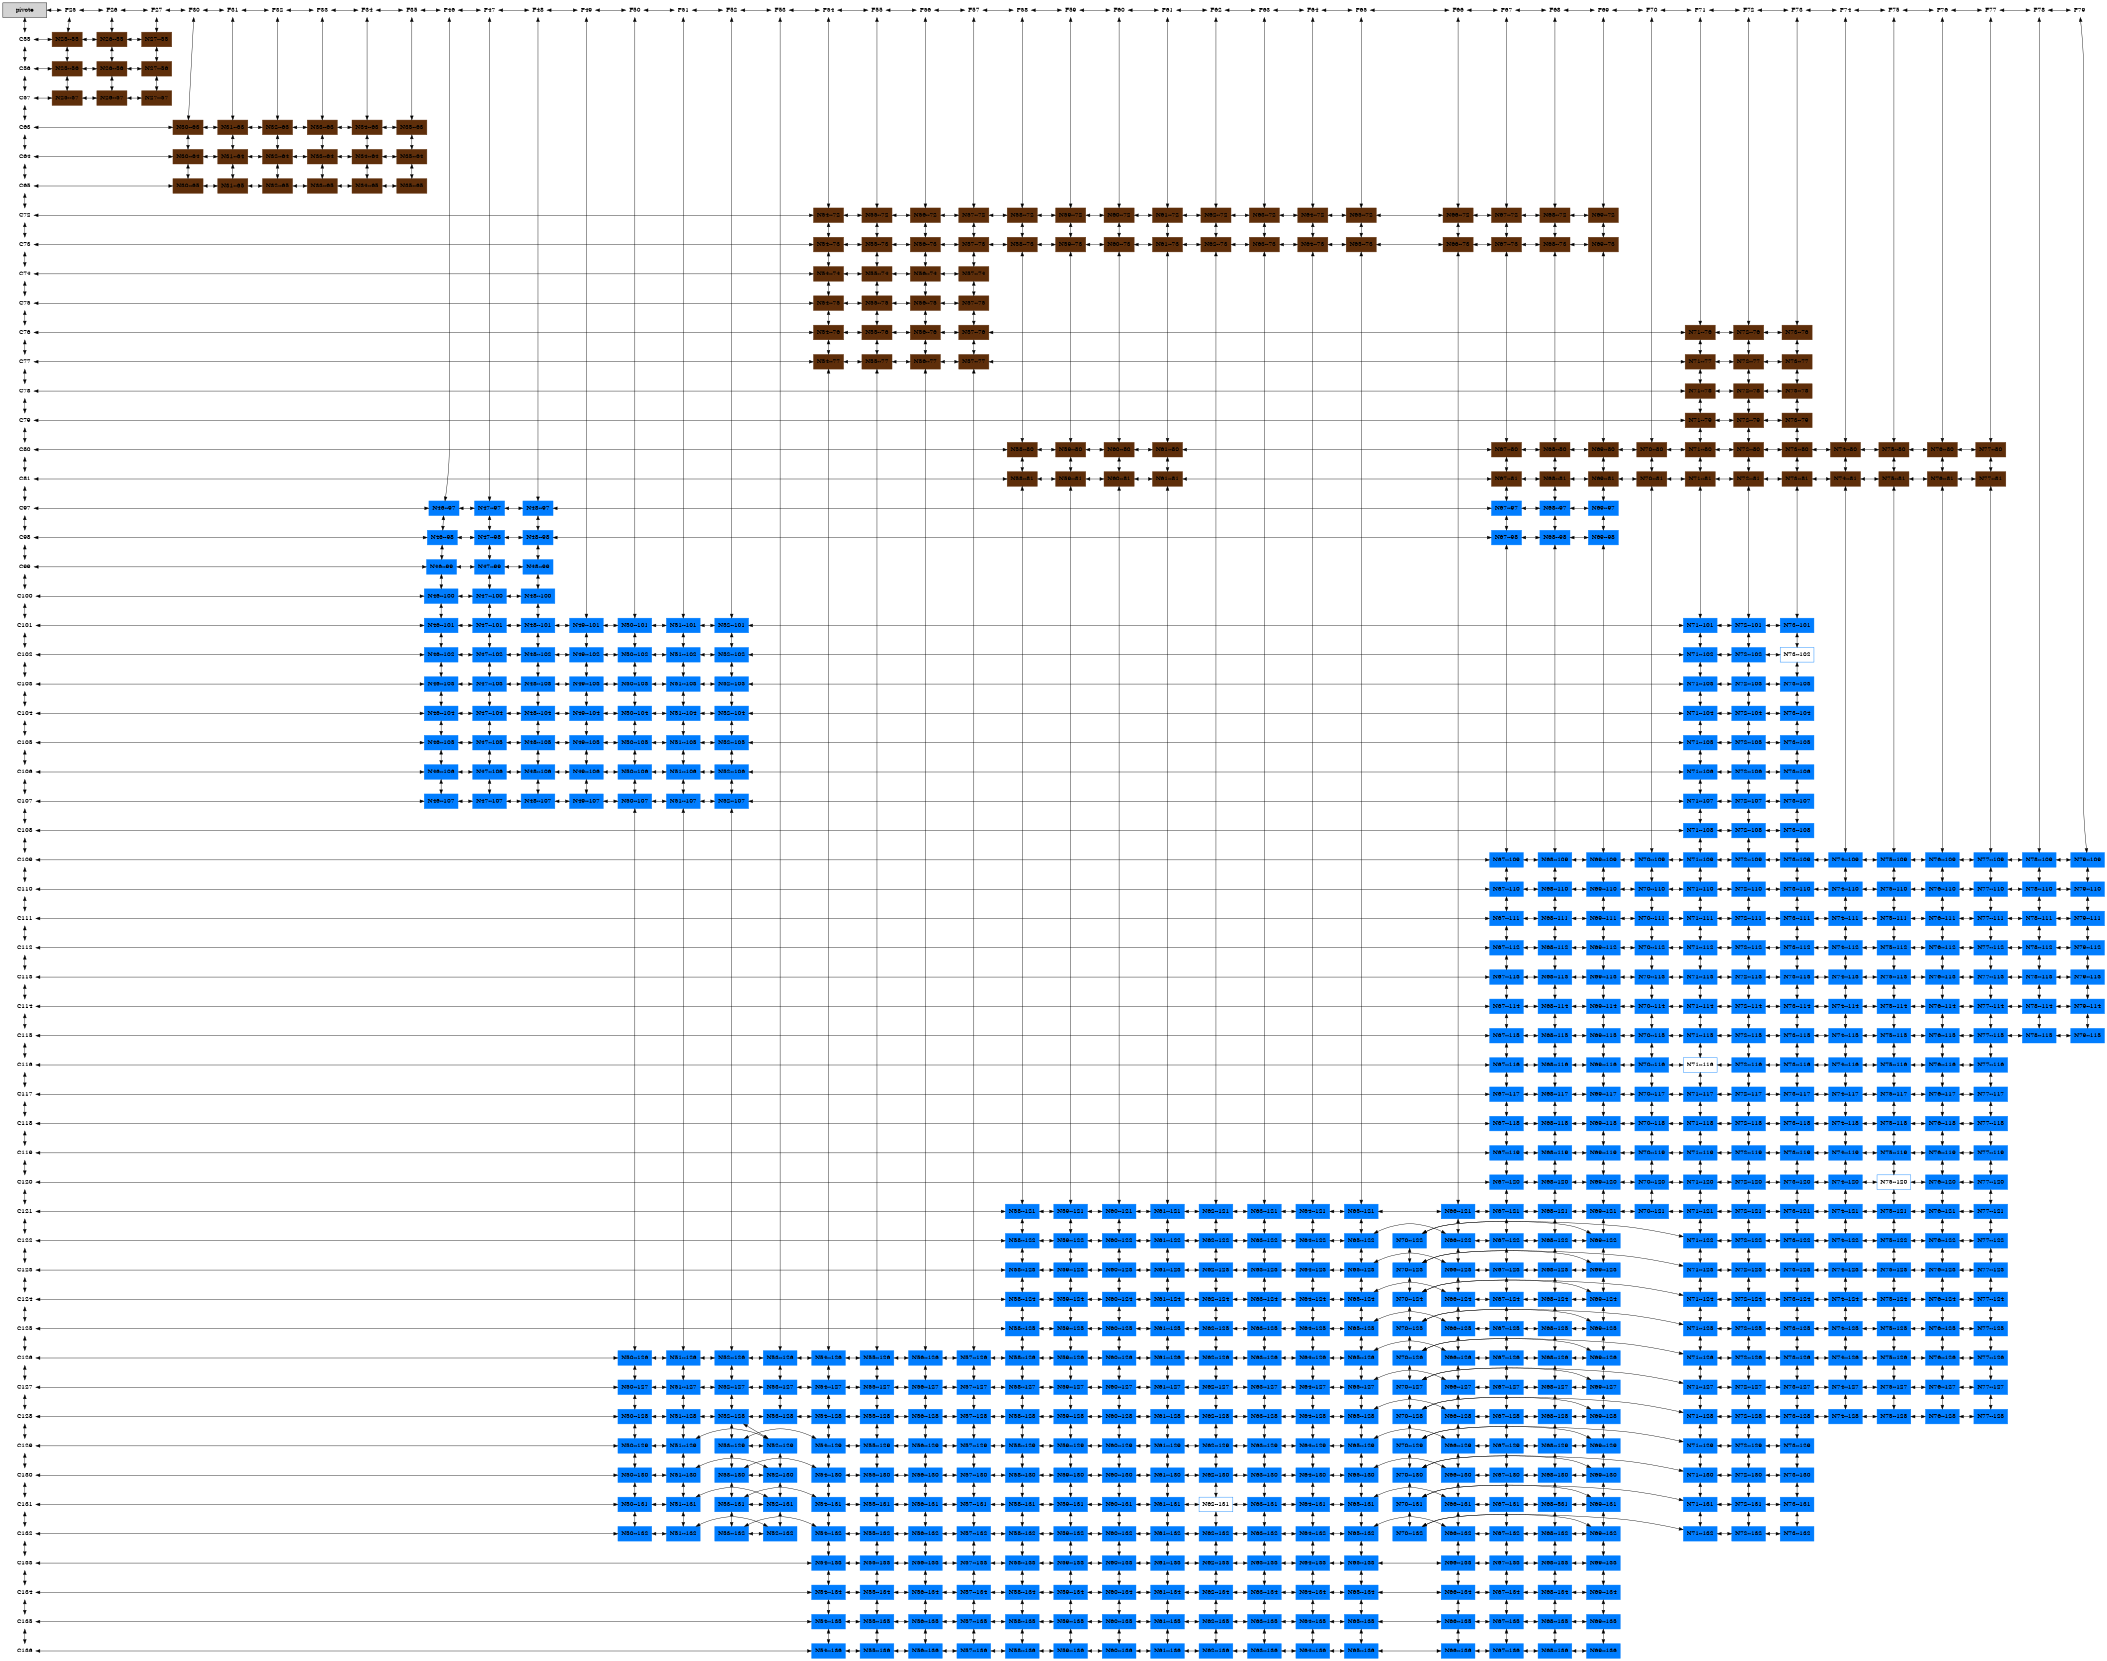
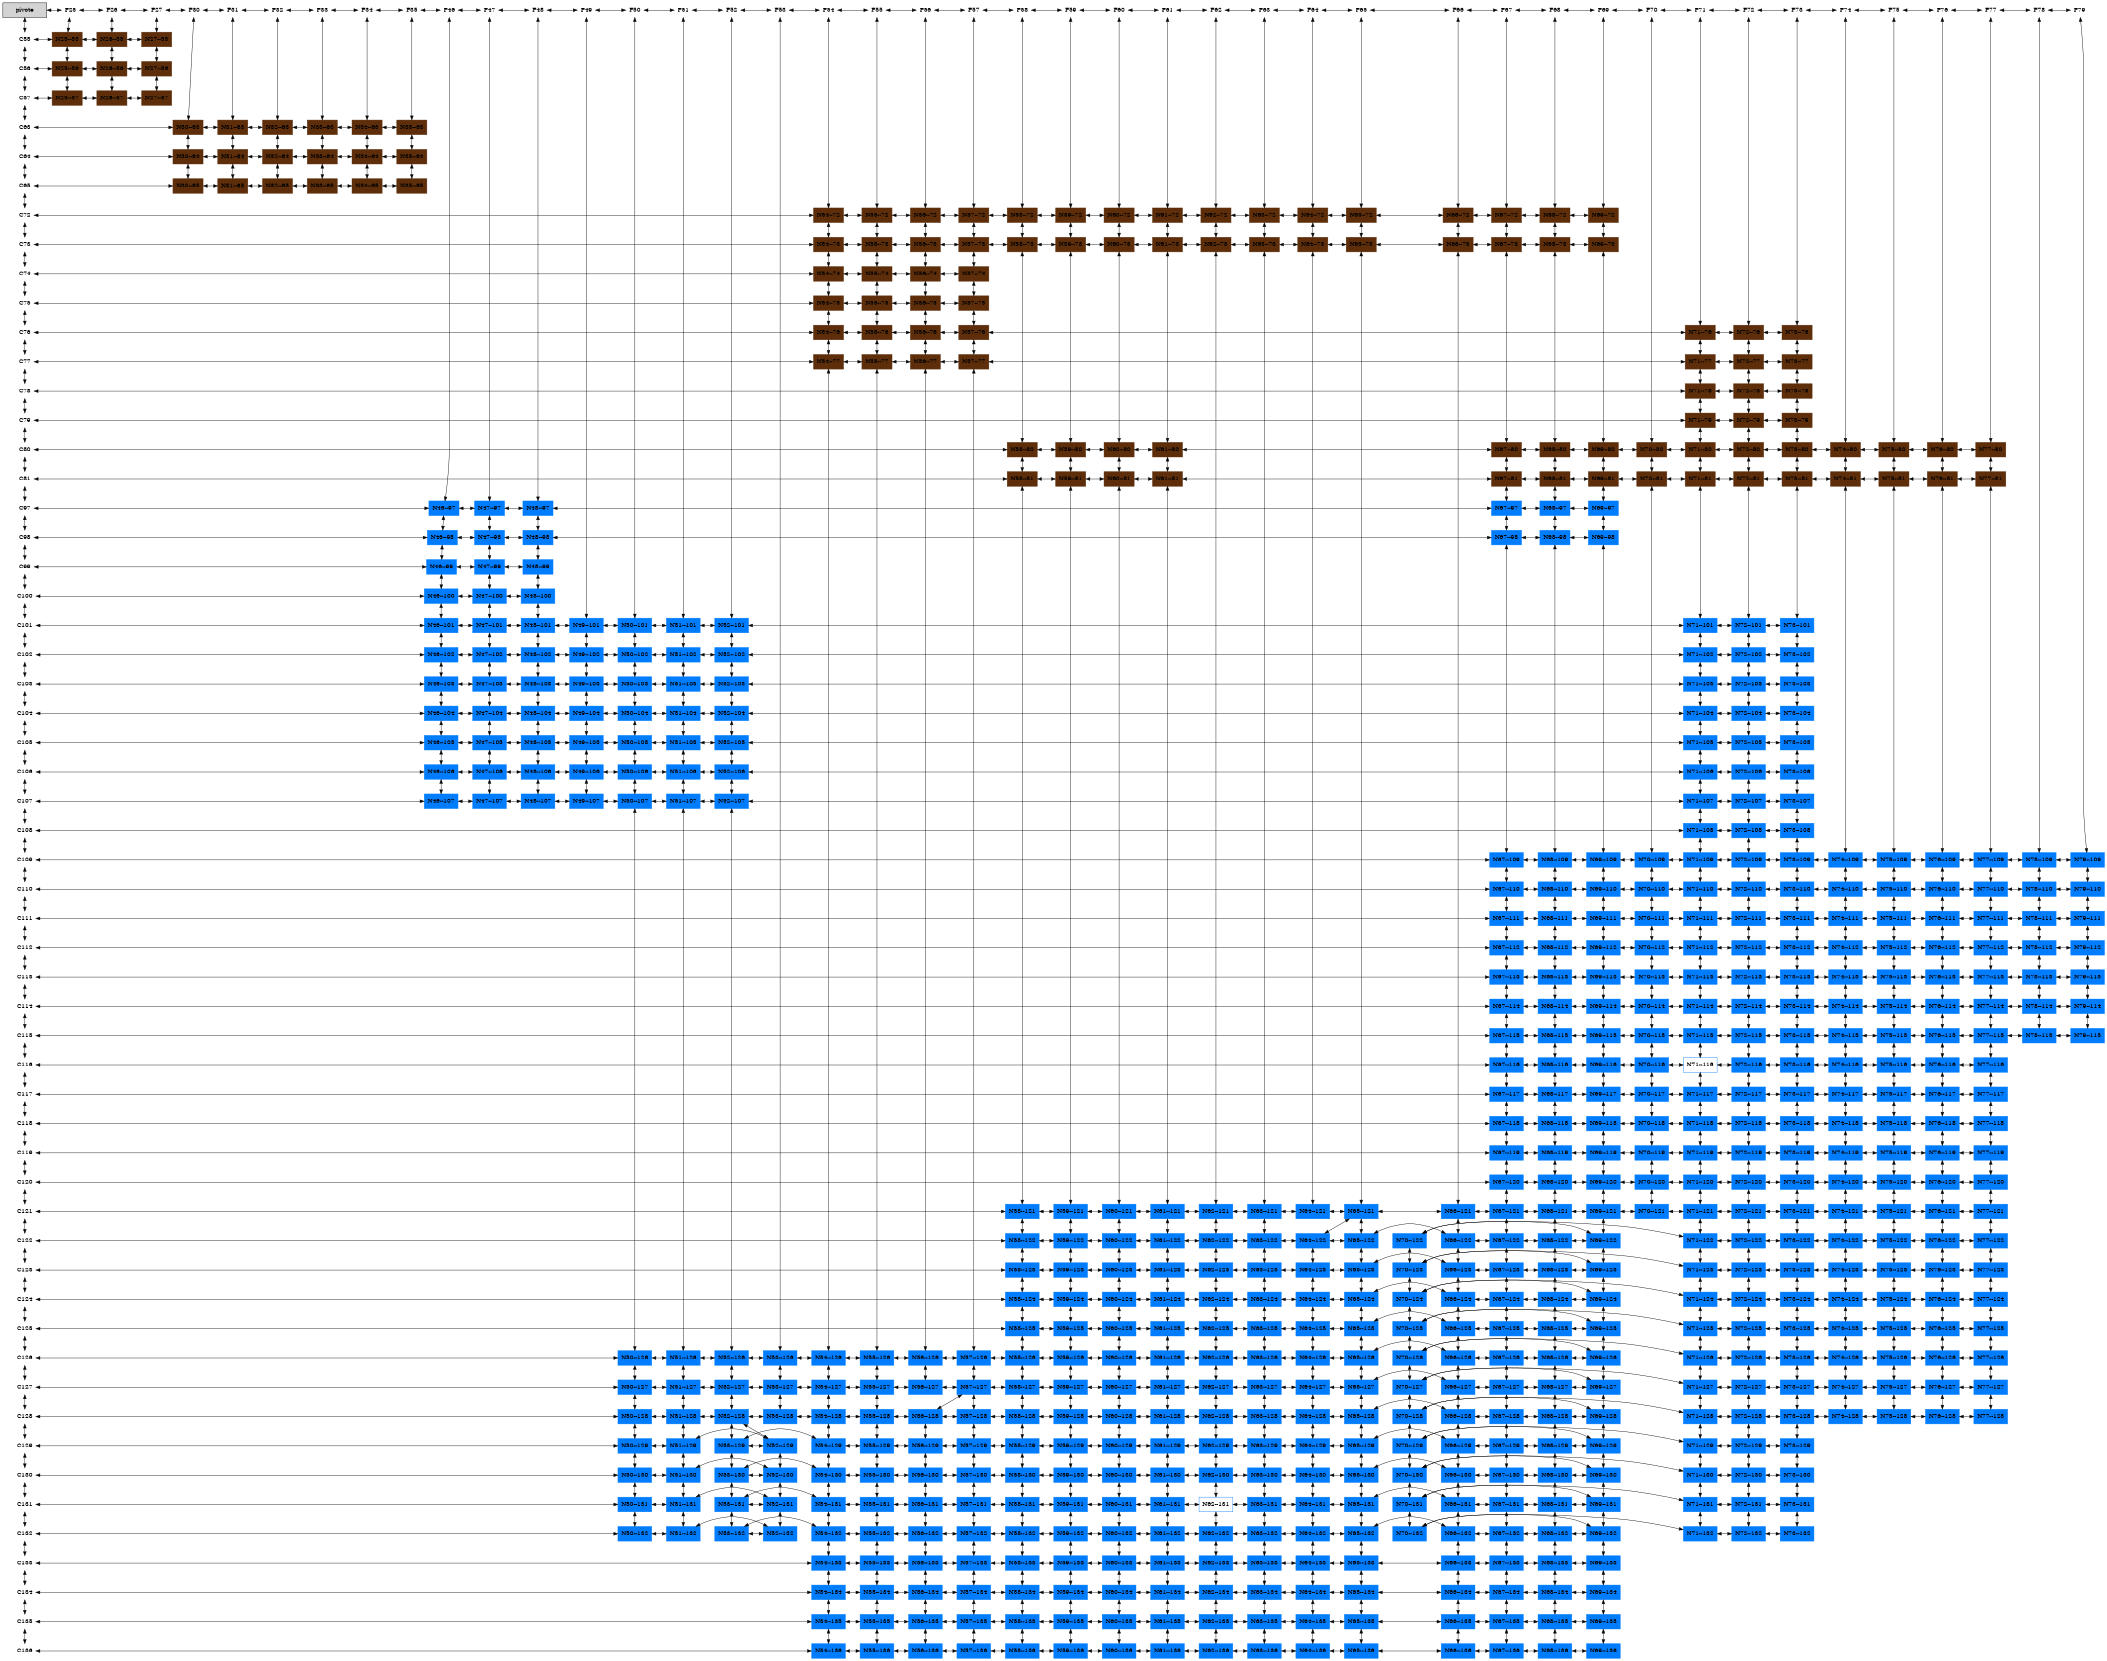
(1797, 655) -> (1797, 655)
(1894, 1182) -> (1894, 1182)
(1313, 1226) -> (1337, 1226)
(925, 1402) -> (950, 1402)
(1555, 1504) -> (1555, 1504)
